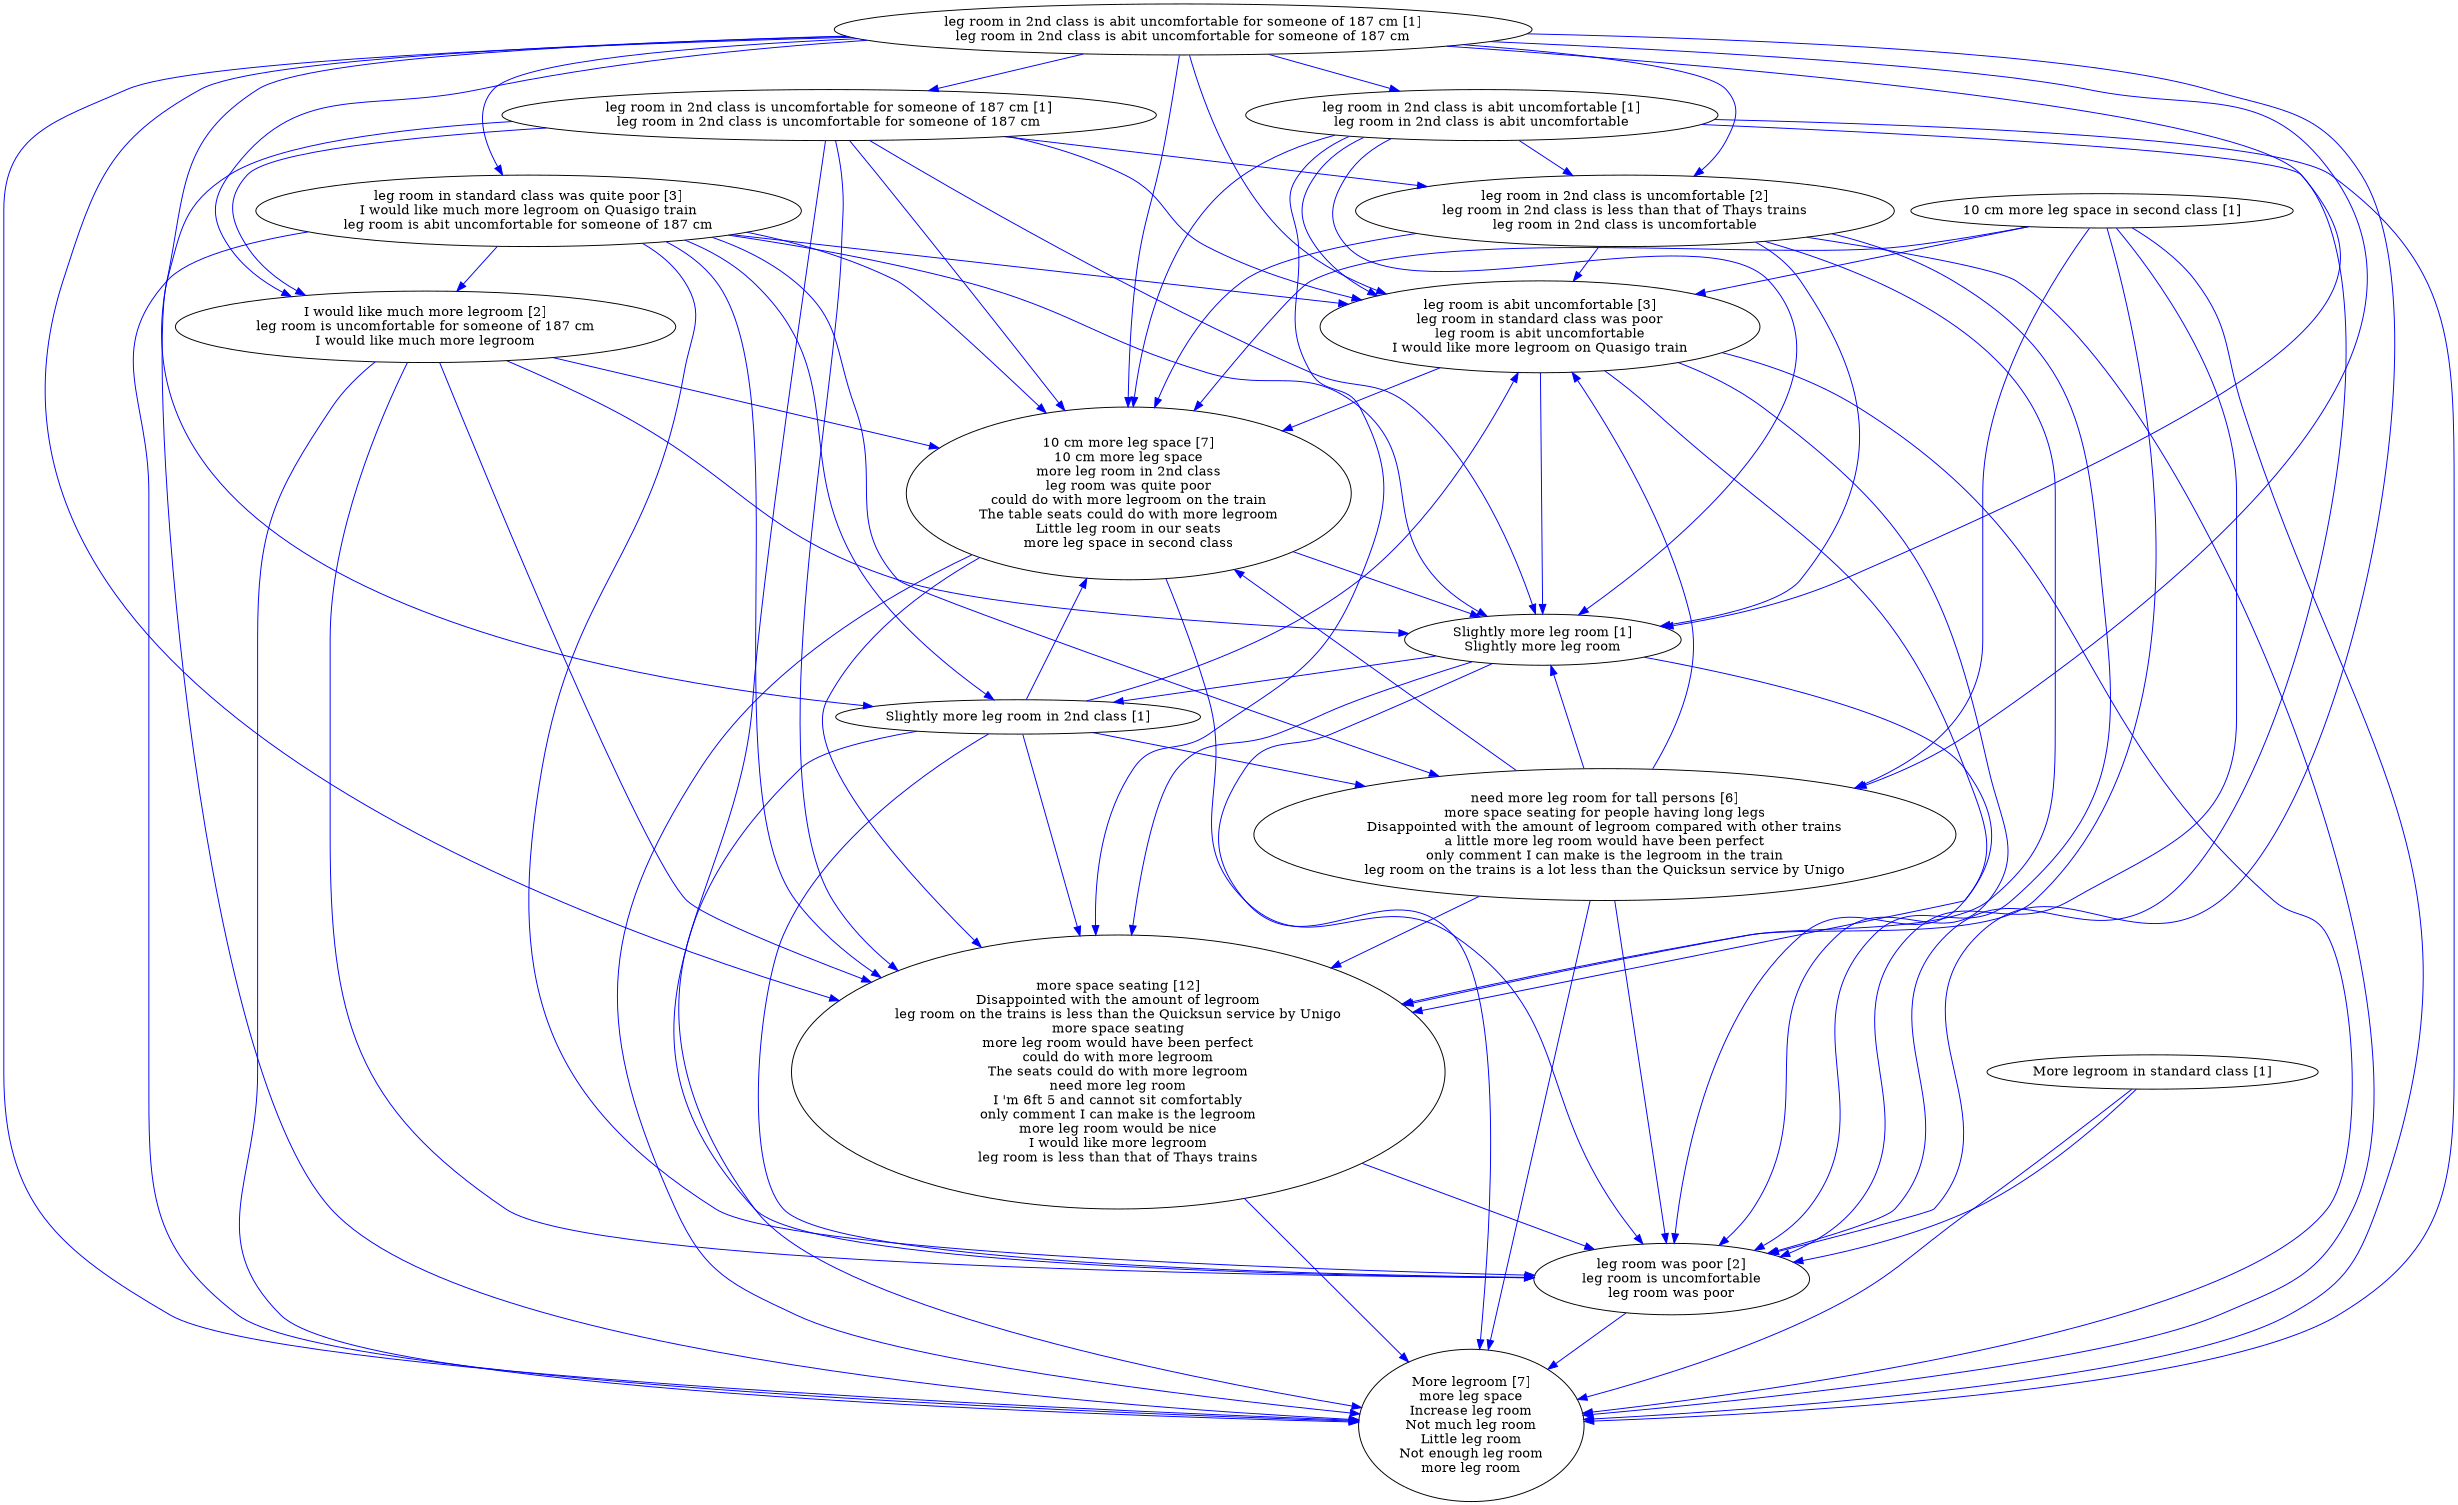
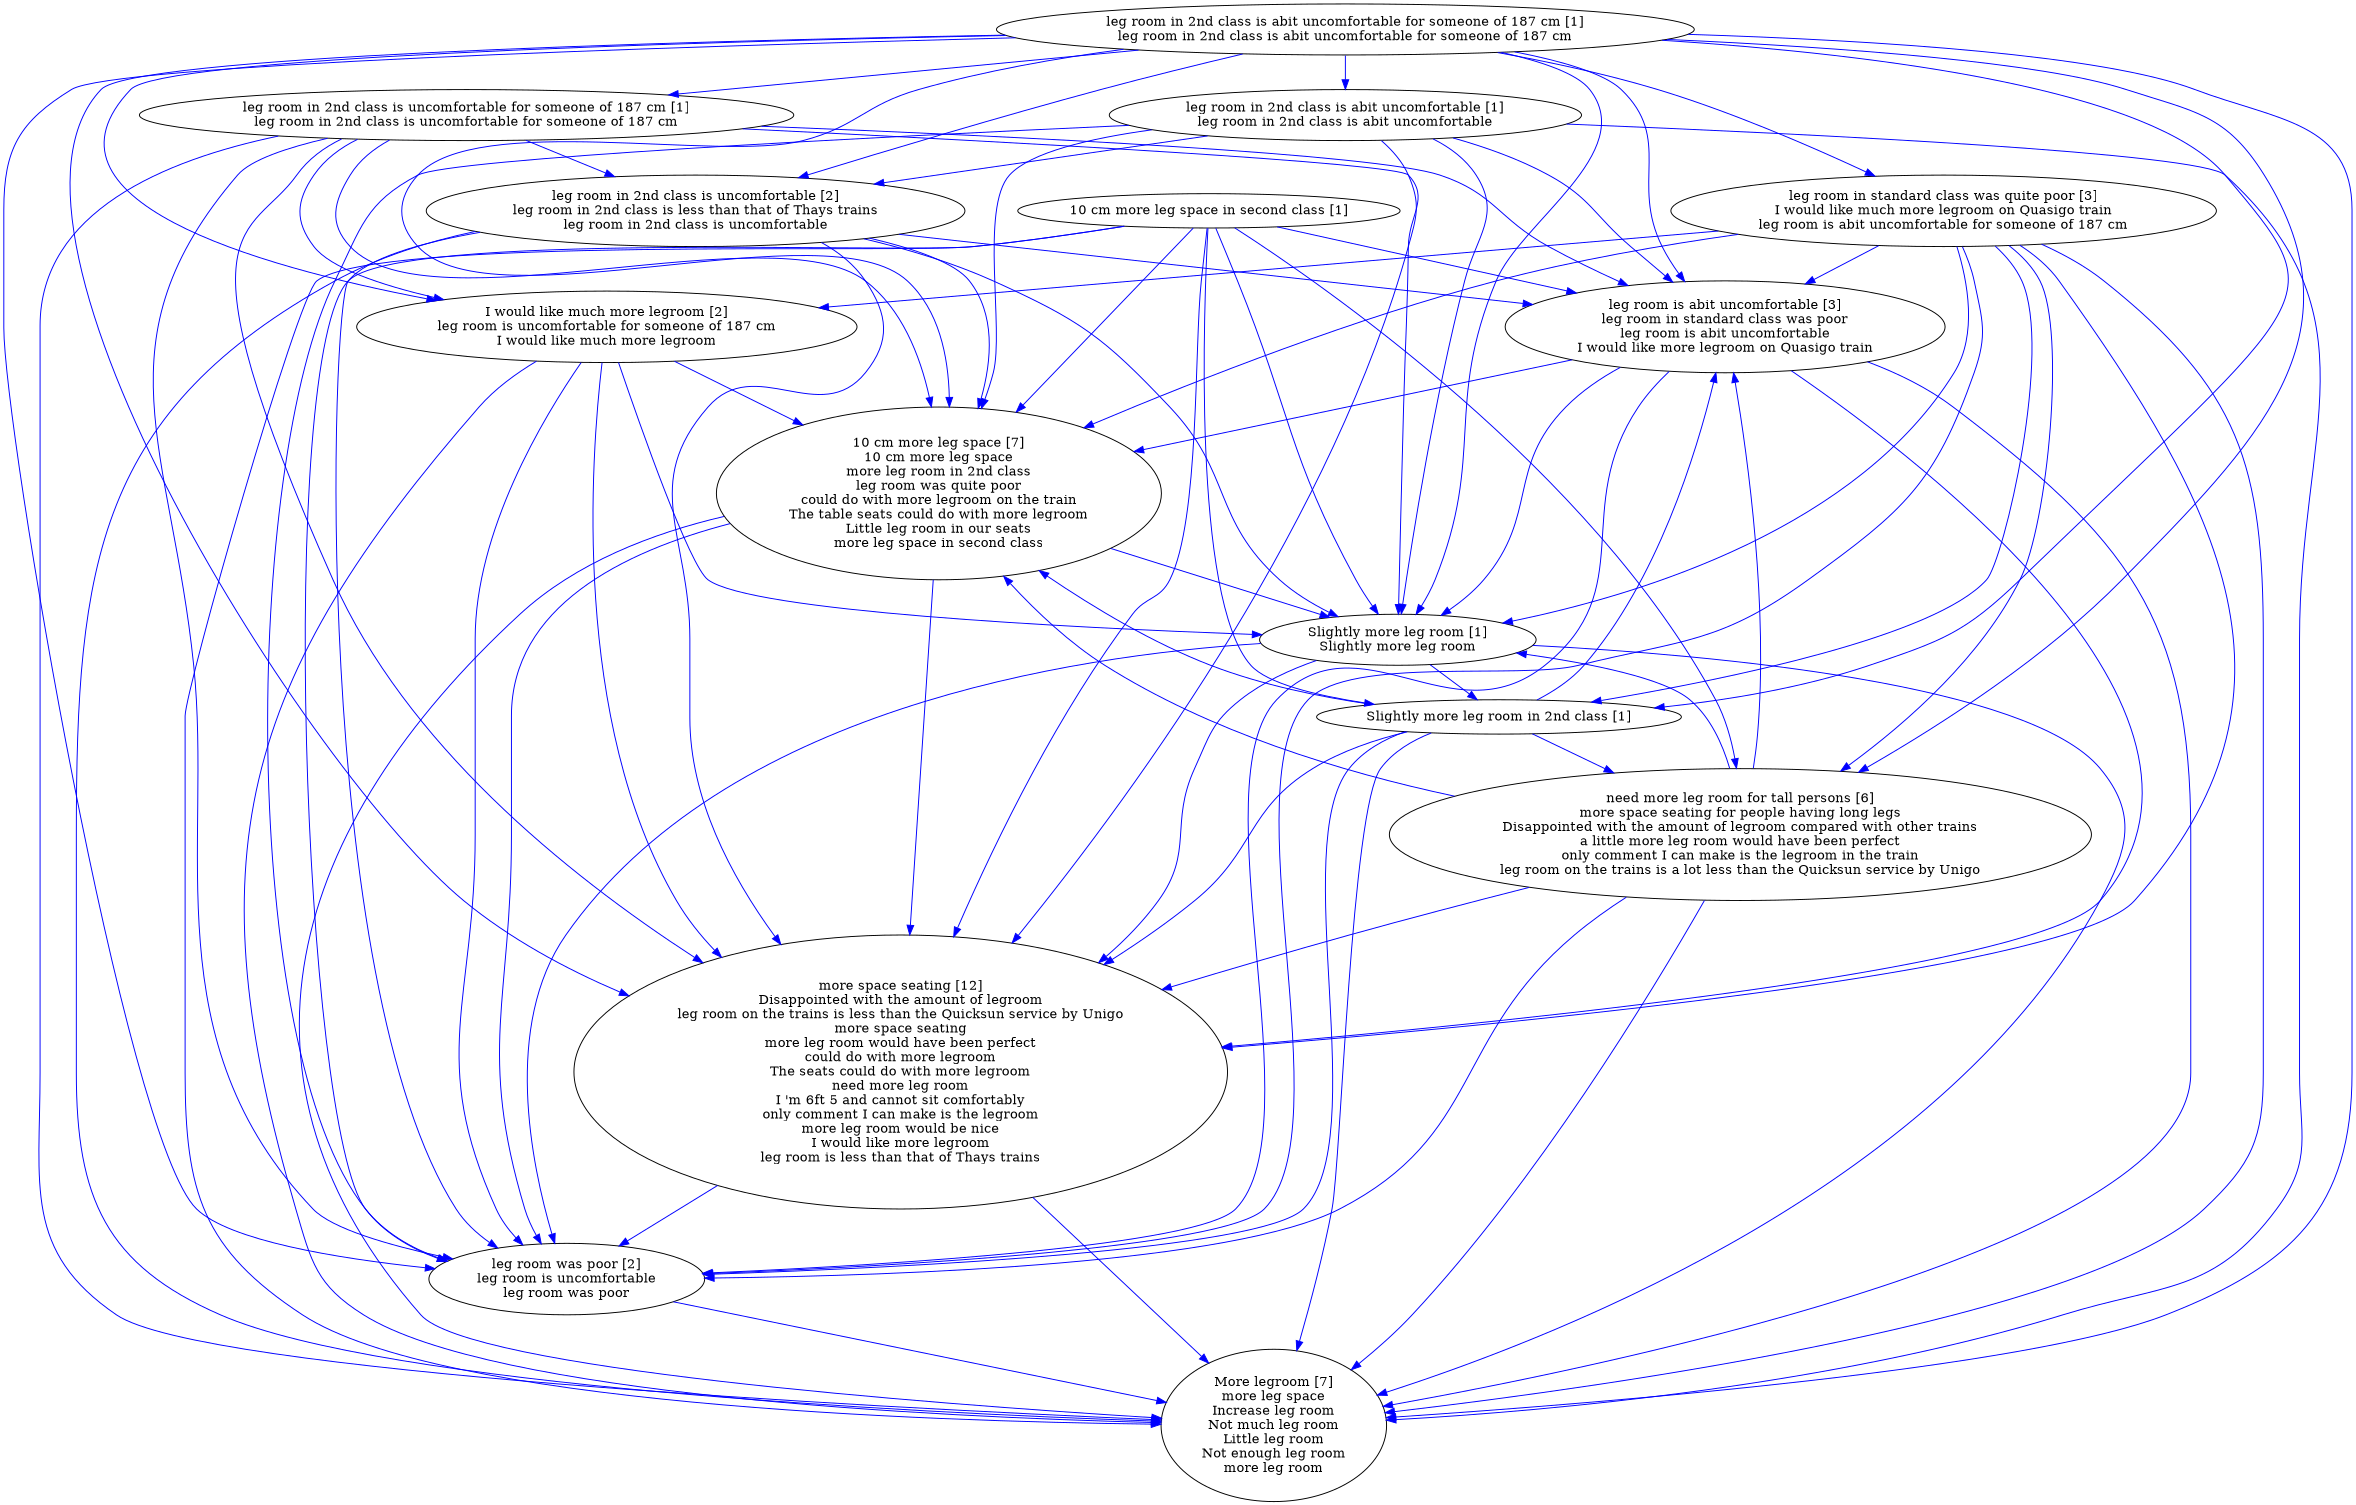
none -> (1284, 411)
none -> (1210, 511)
(2153, 1072) -> none
